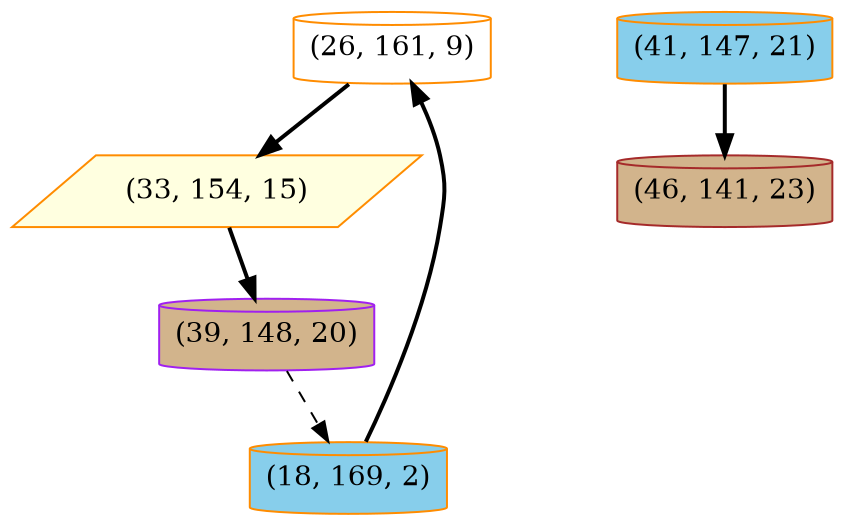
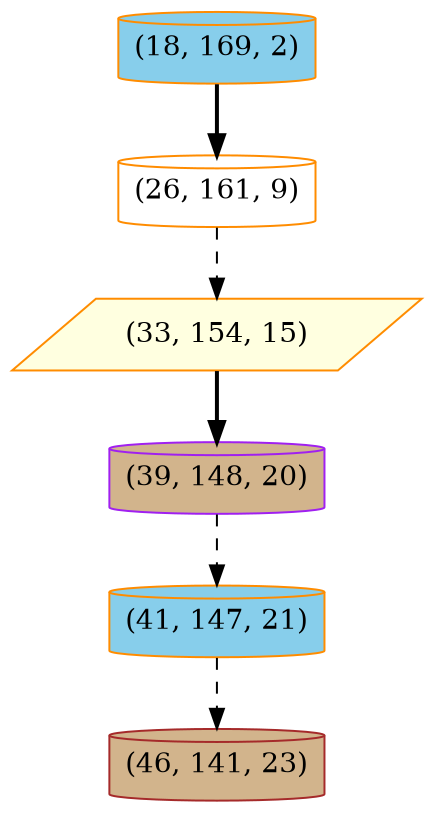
(725, 110) -> (217, 683)
(312, 113) -> (217, 253)
(302, 398) -> (217, 540)
